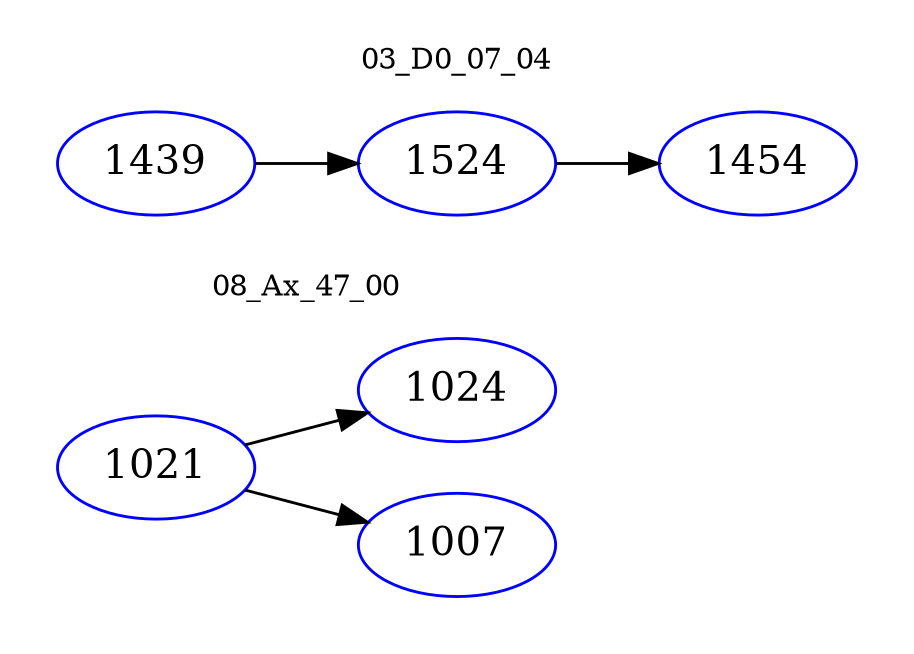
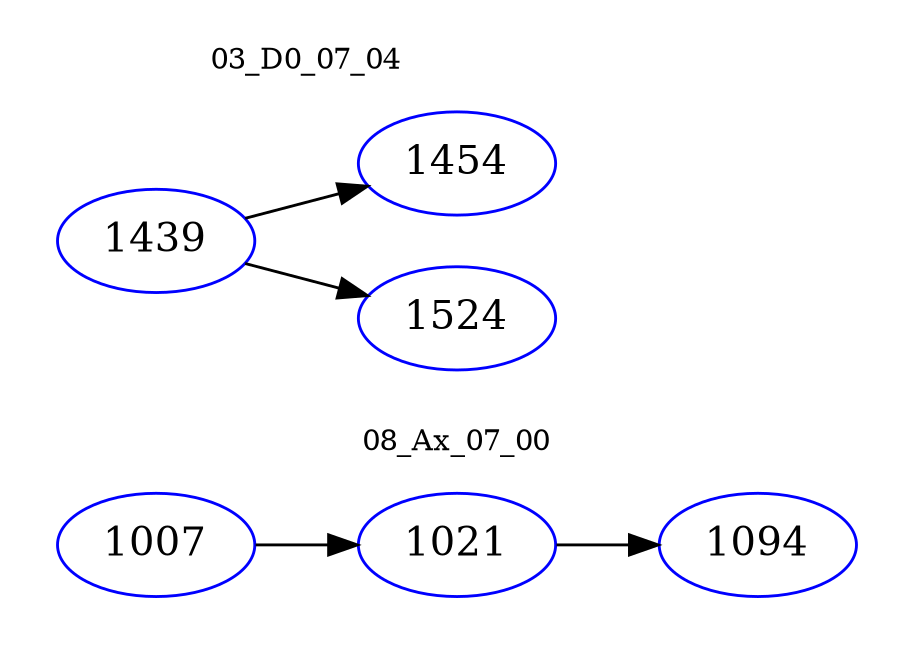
(593, 163) -> (292, 206)
(307, 288) -> (457, 443)
(457, 390) -> (758, 545)
(292, 502) -> (292, 545)
